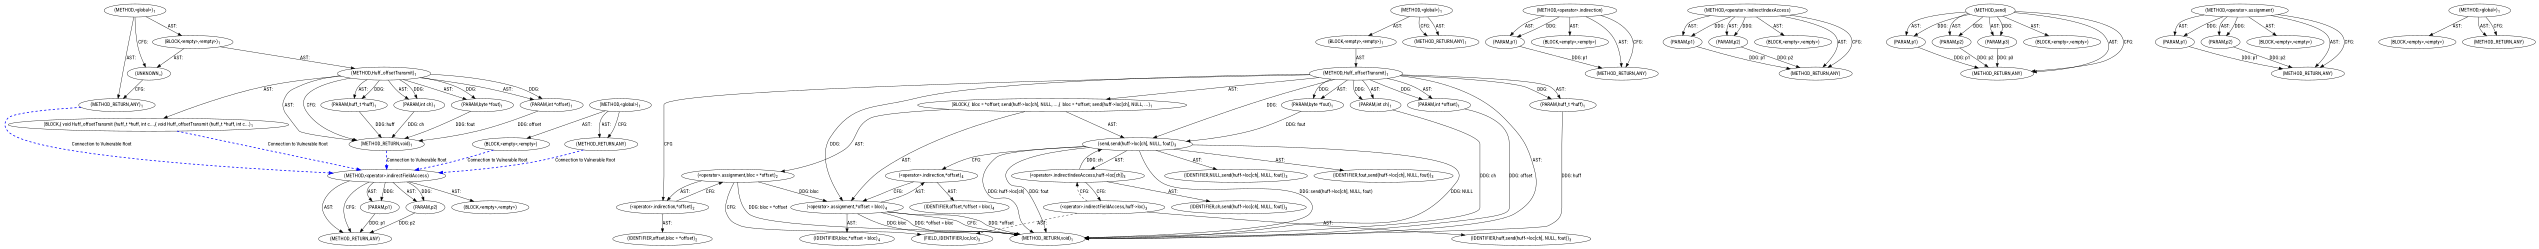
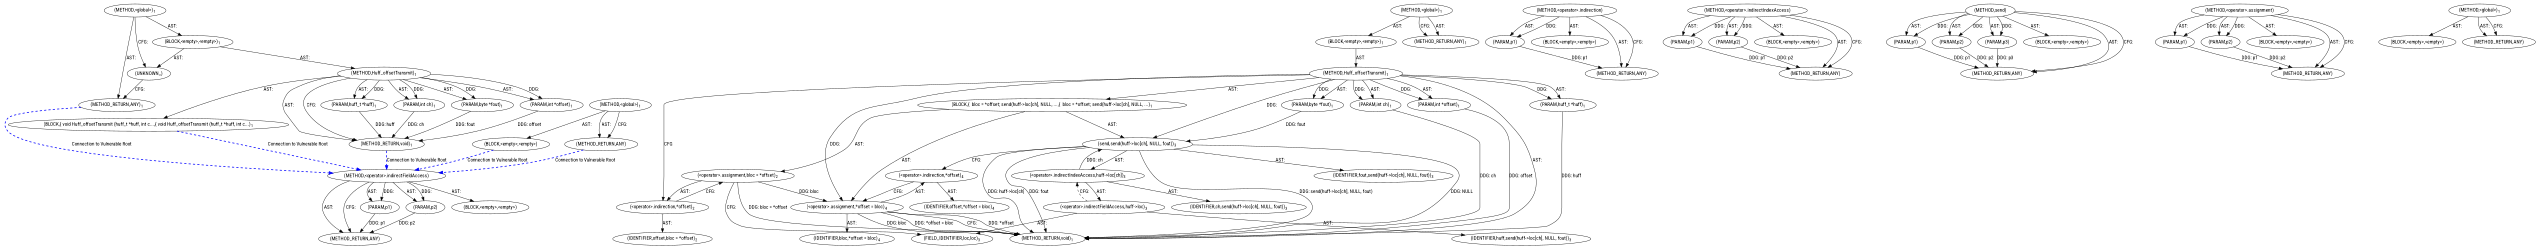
(1236, 176) -> none
(1102, 192) -> (1102, 192)
(1028, 223) -> (1028, 223)
